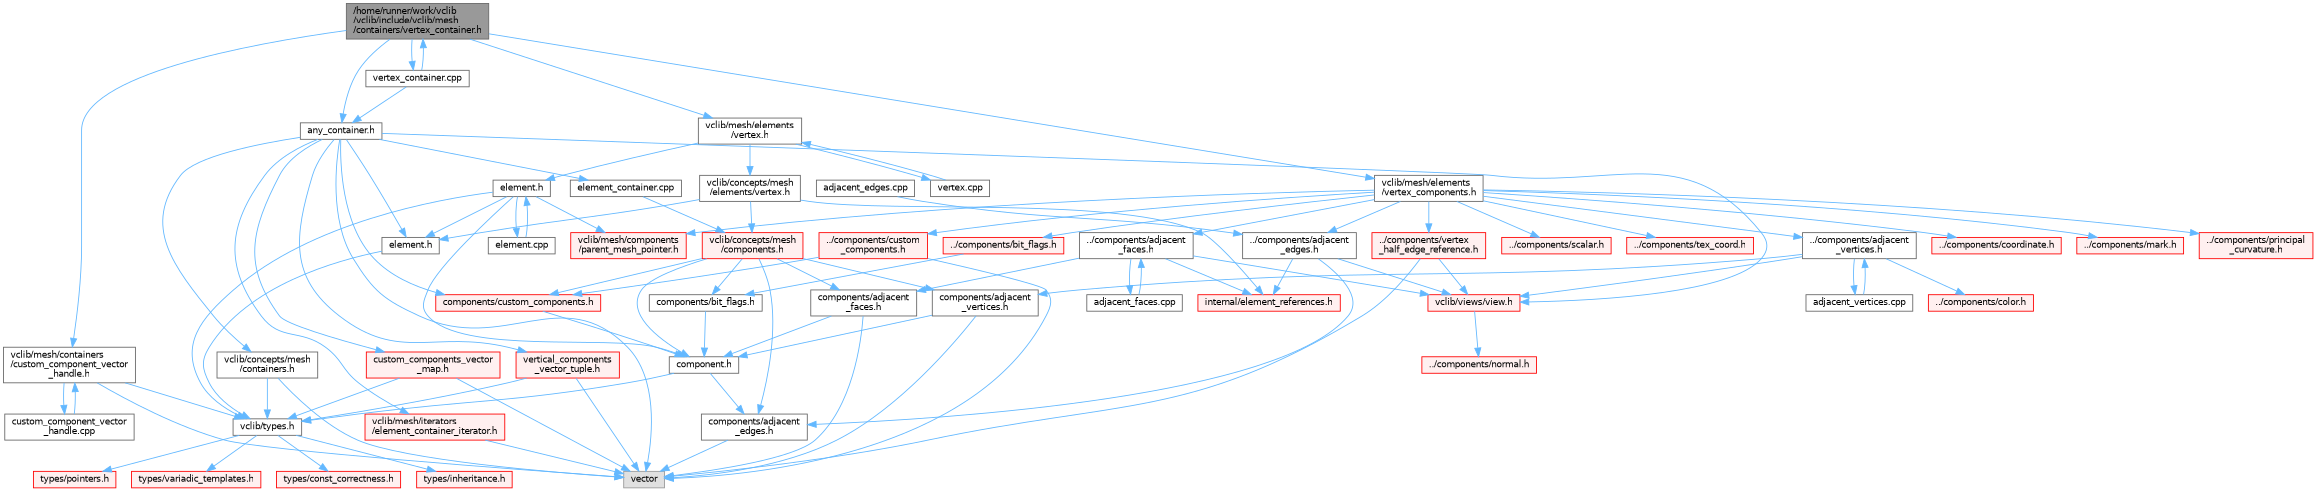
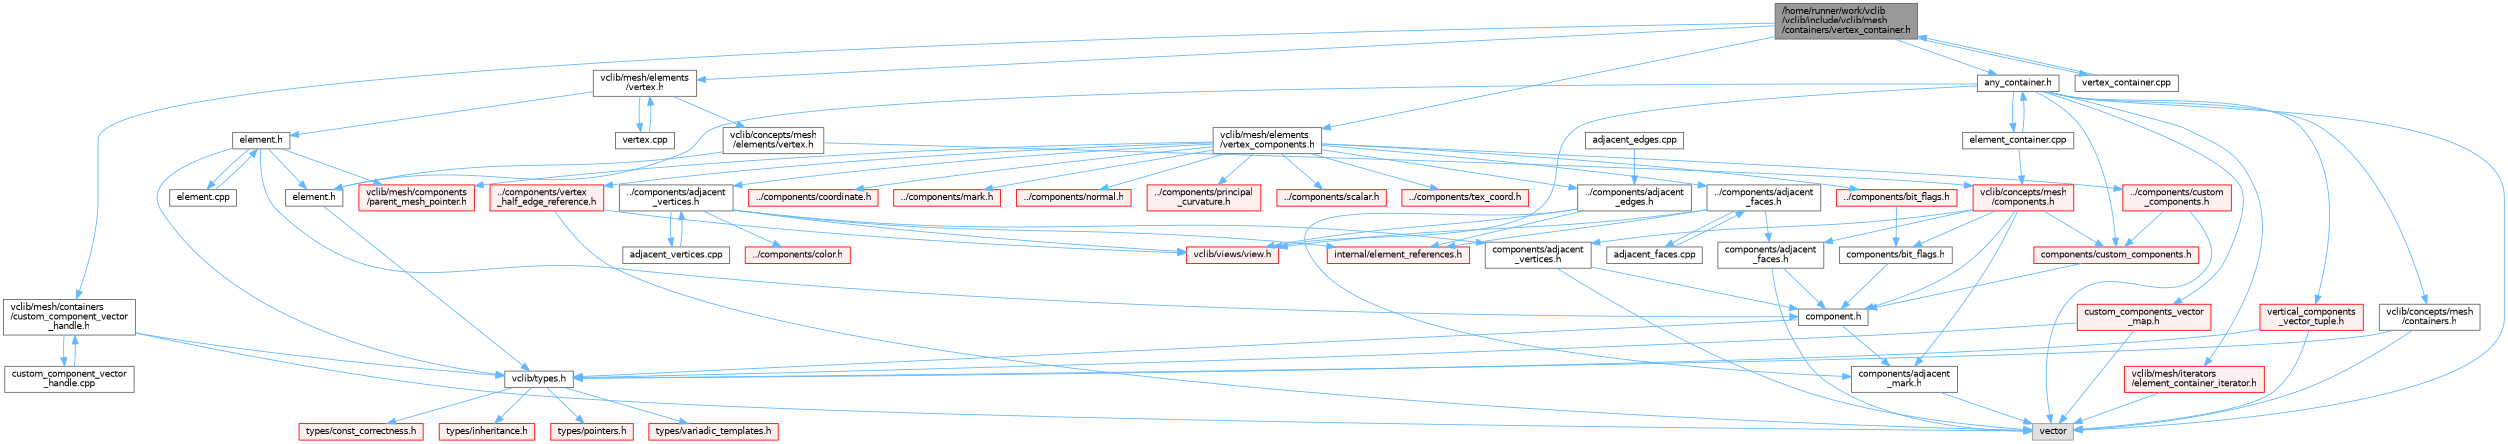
(383, 102) -> (2024, 116)
(1041, 209) -> (1089, 232)
(1476, 329) -> (1167, 170)
(754, 427) -> (1905, 379)
